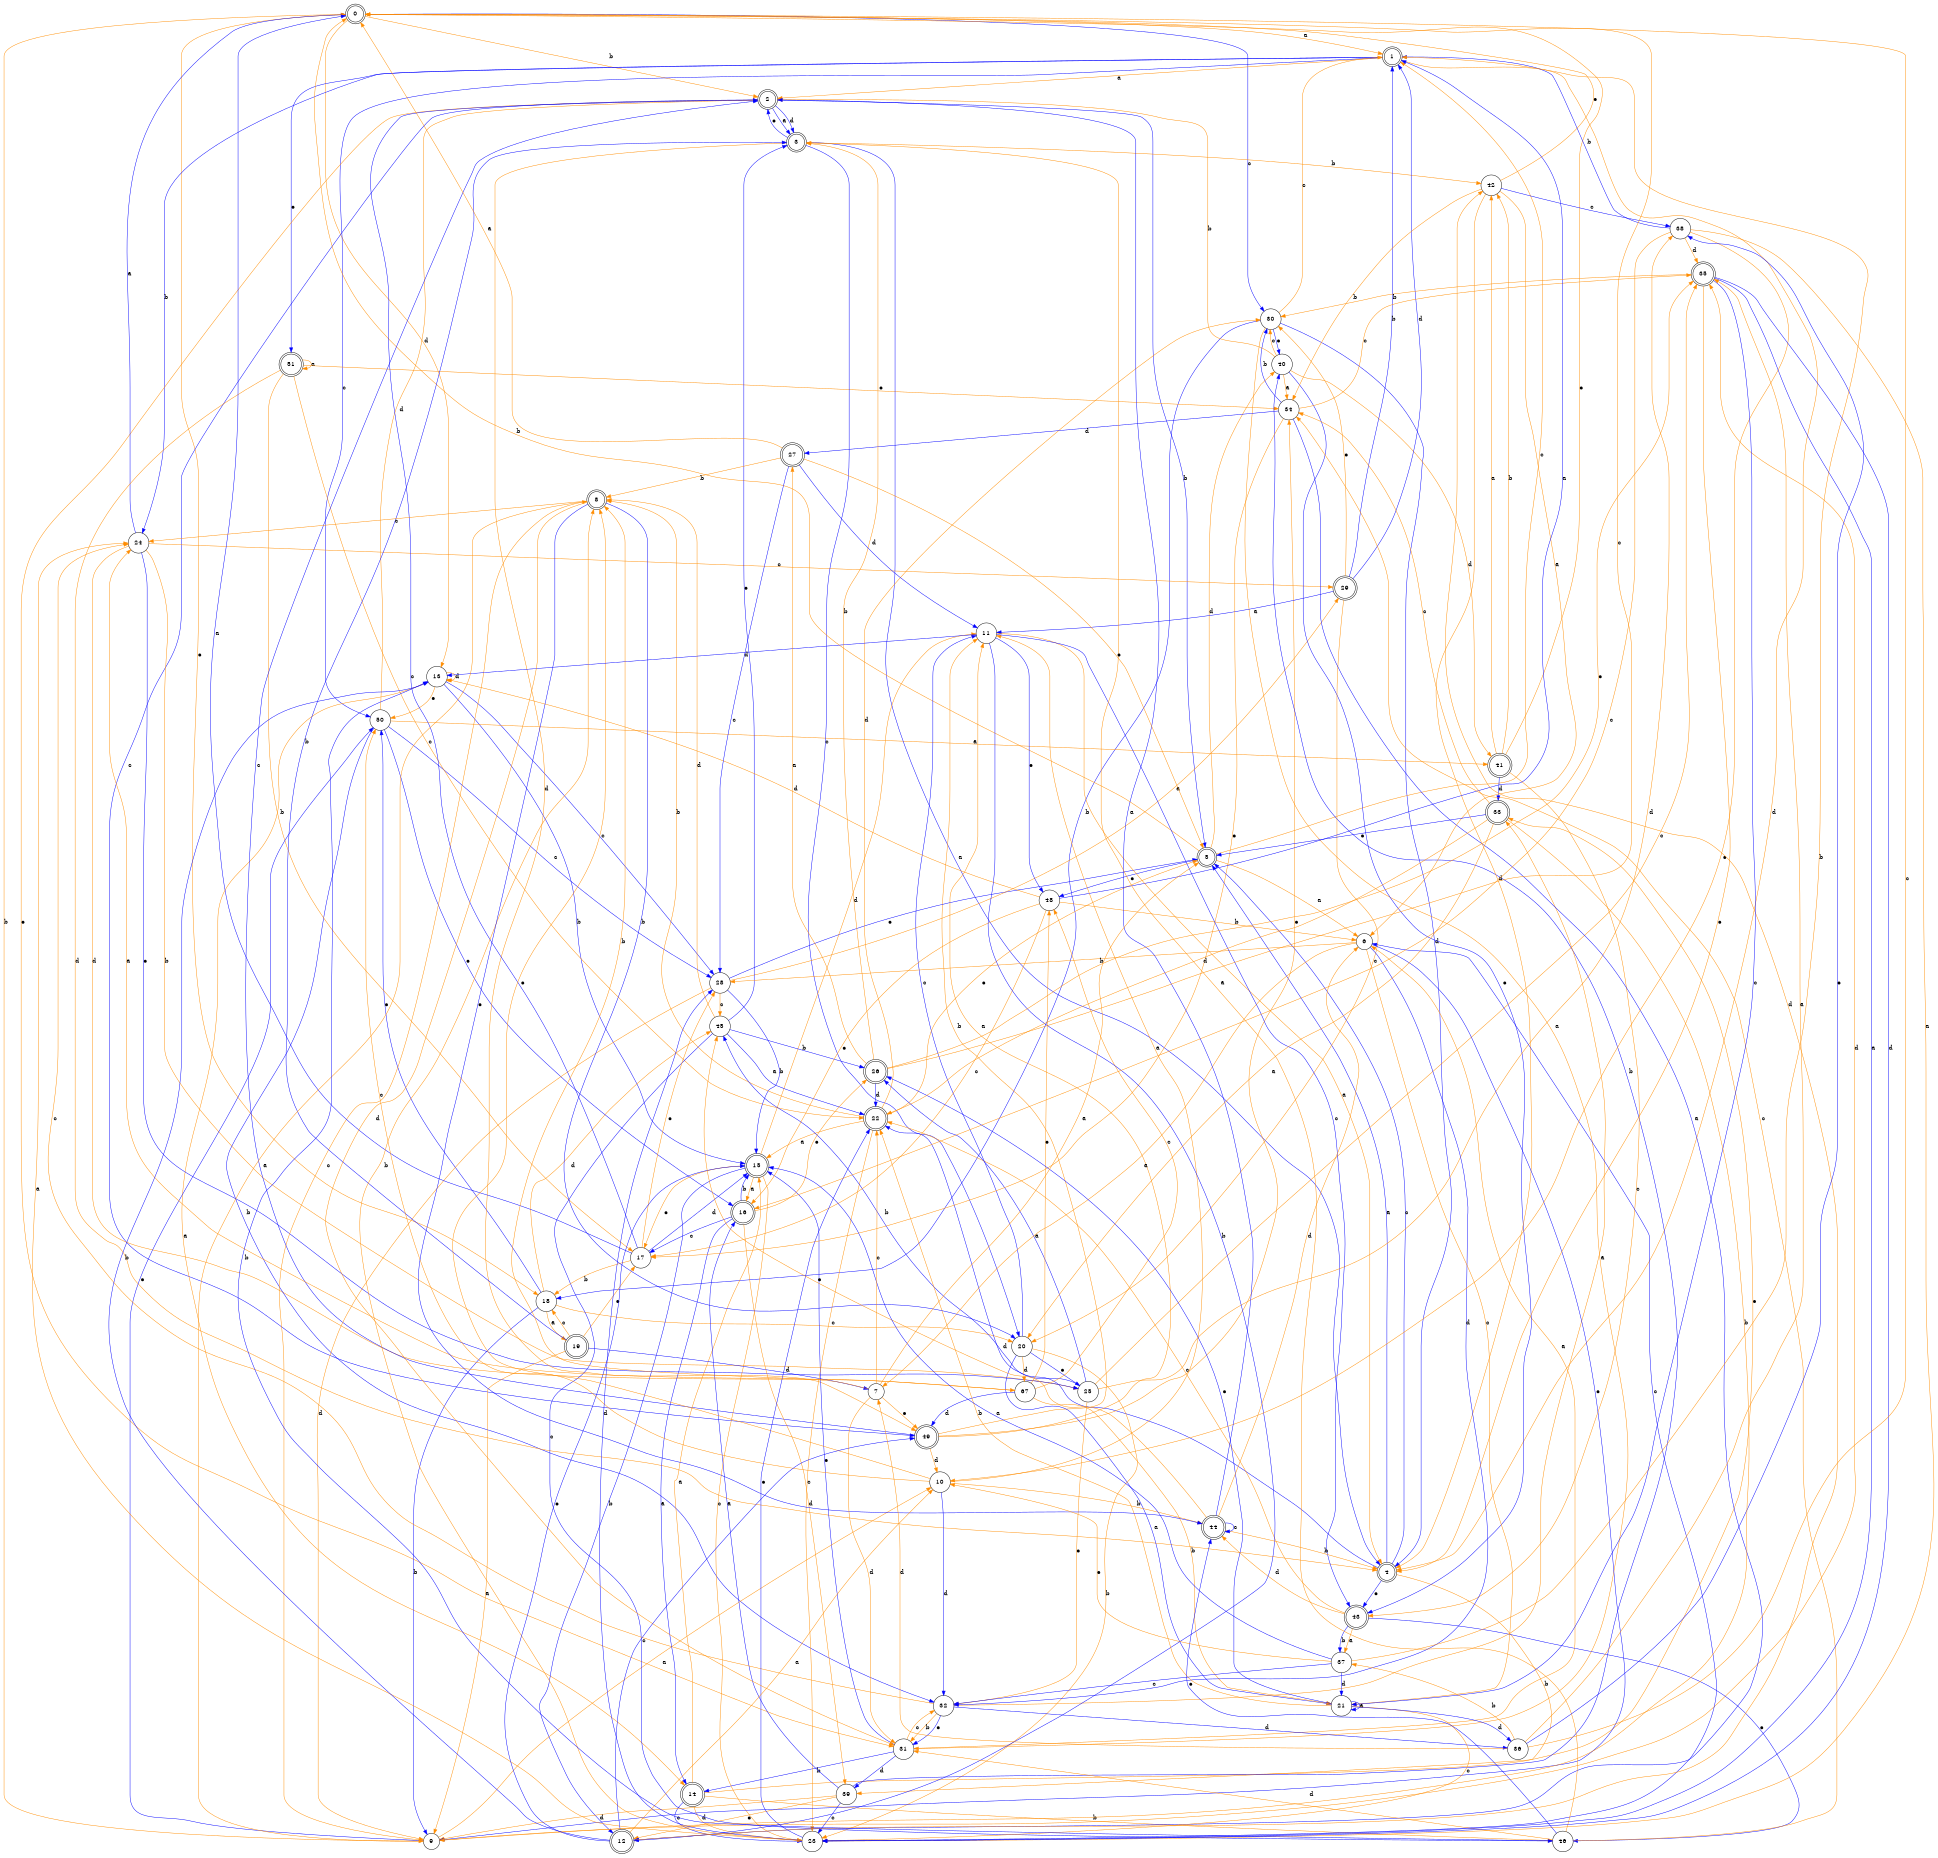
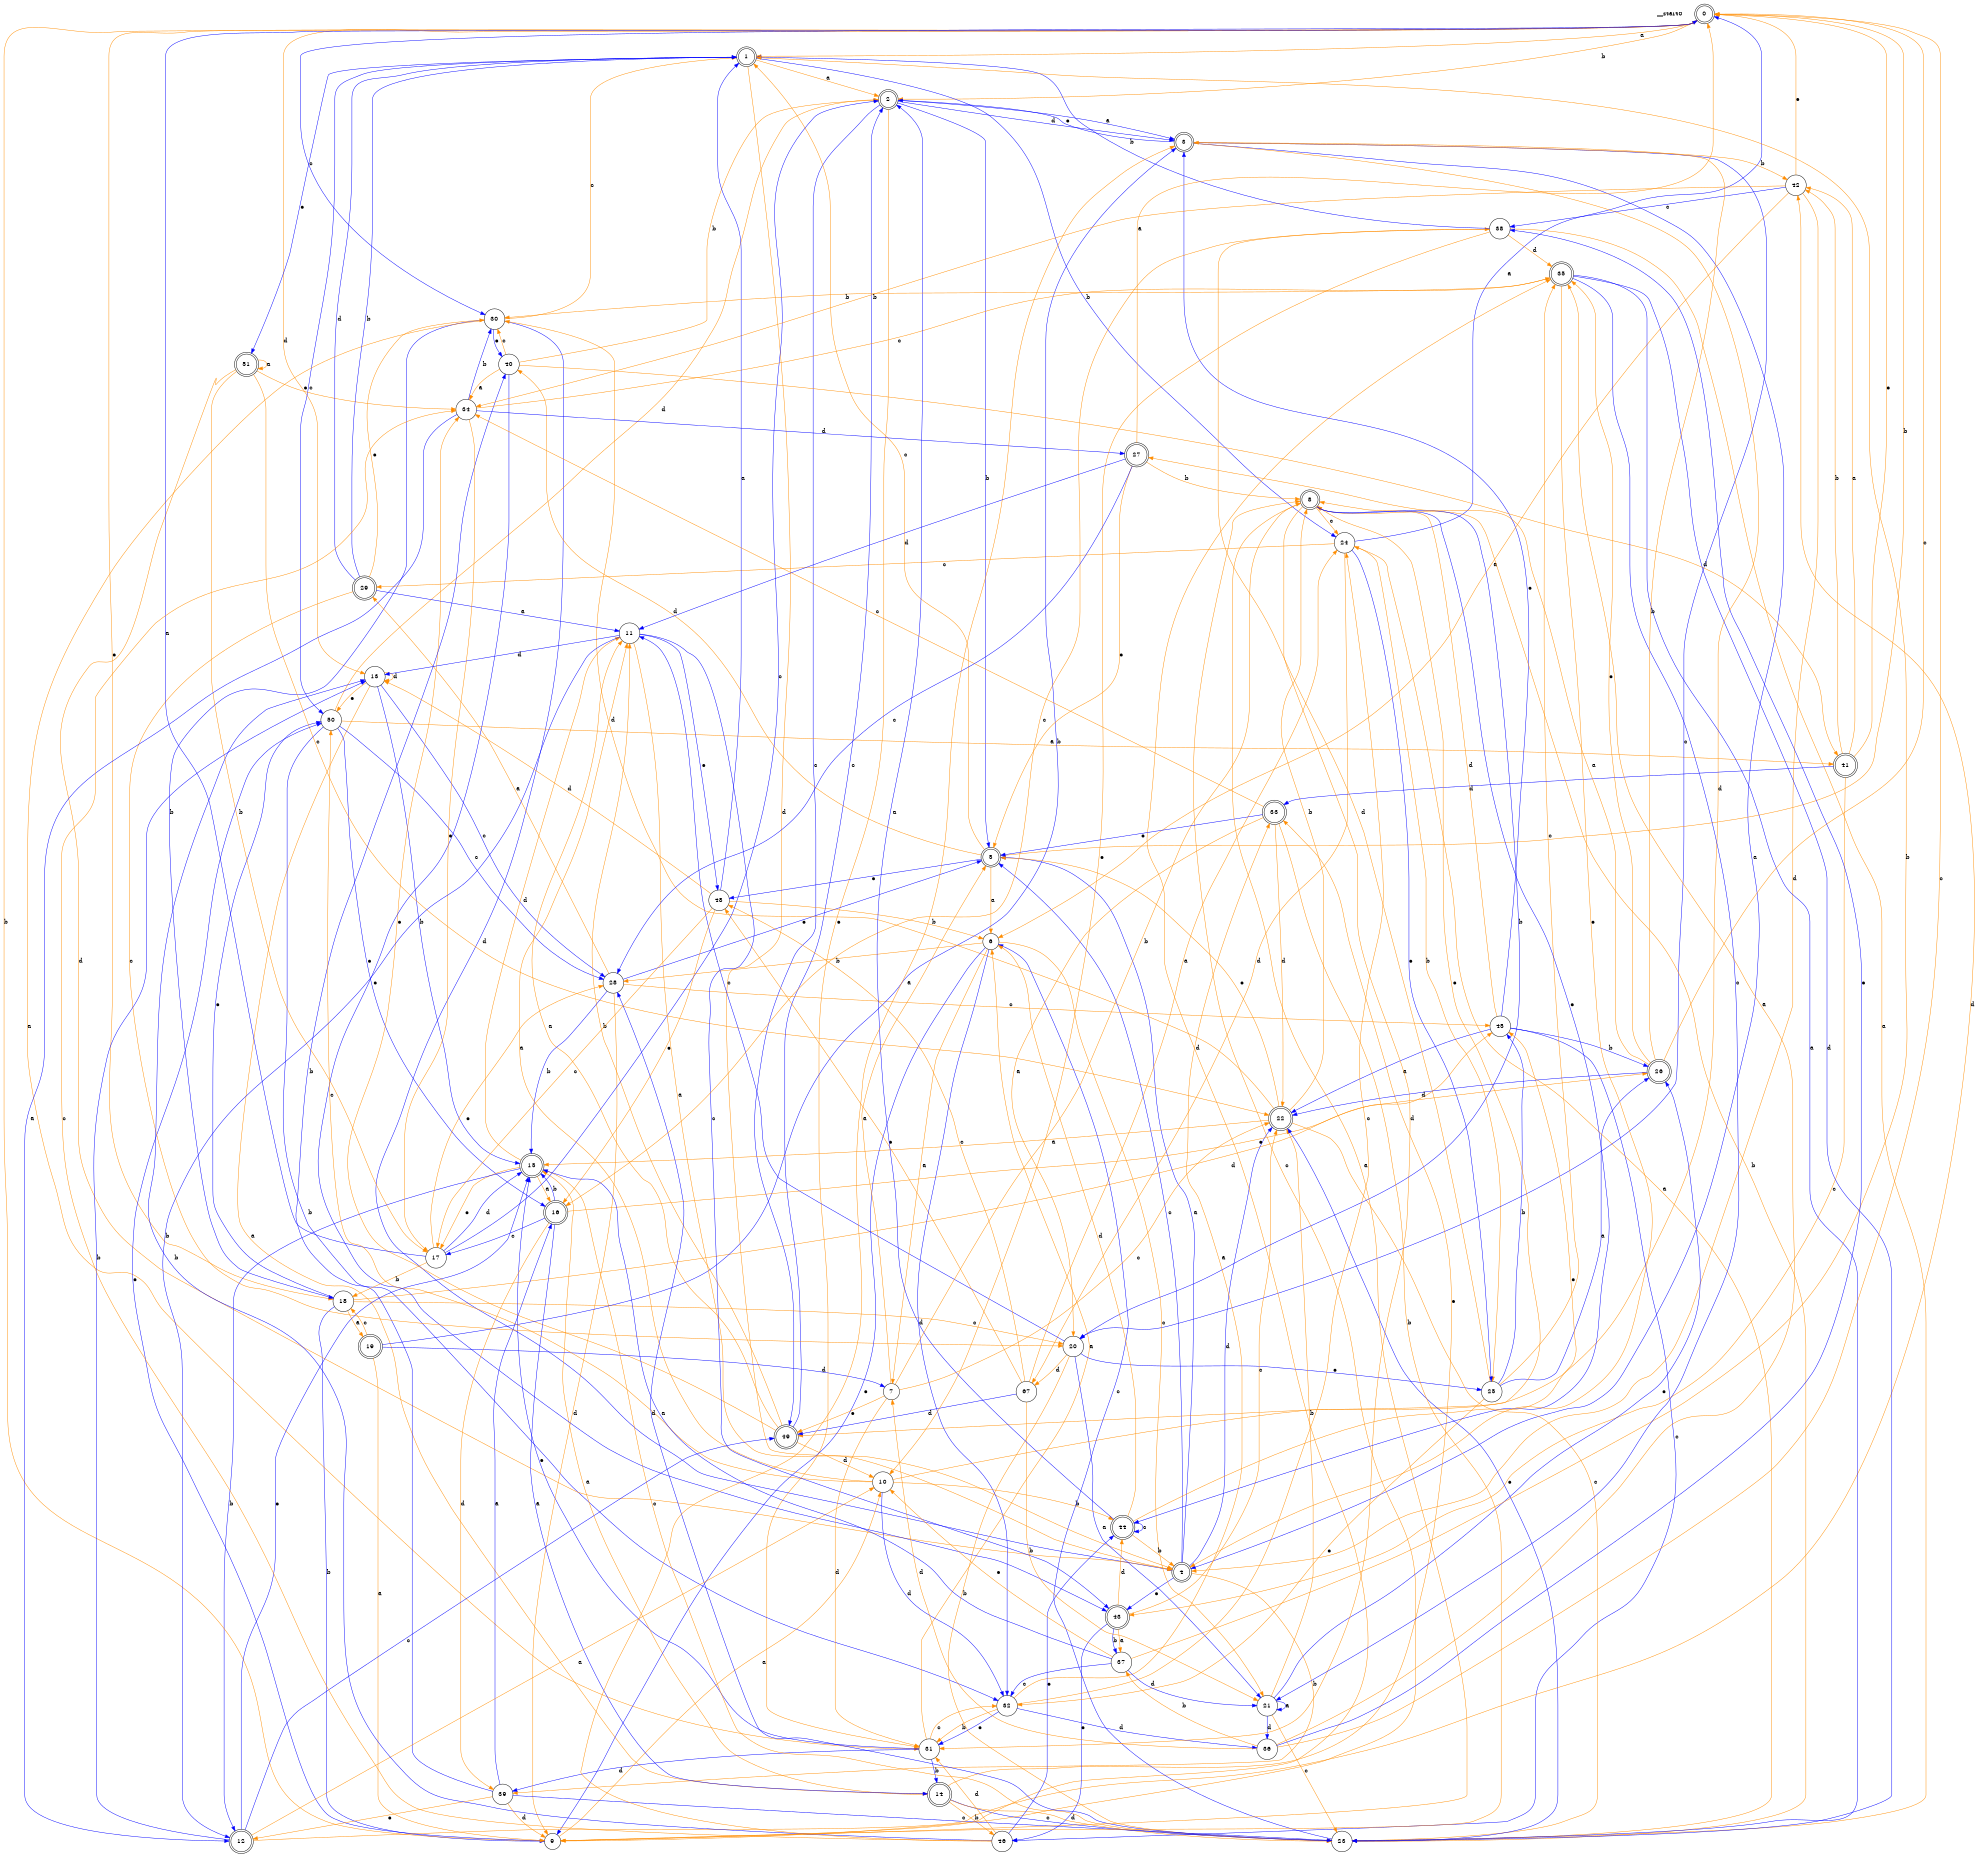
none -> (1670, 14)
(608, 1303) -> none
